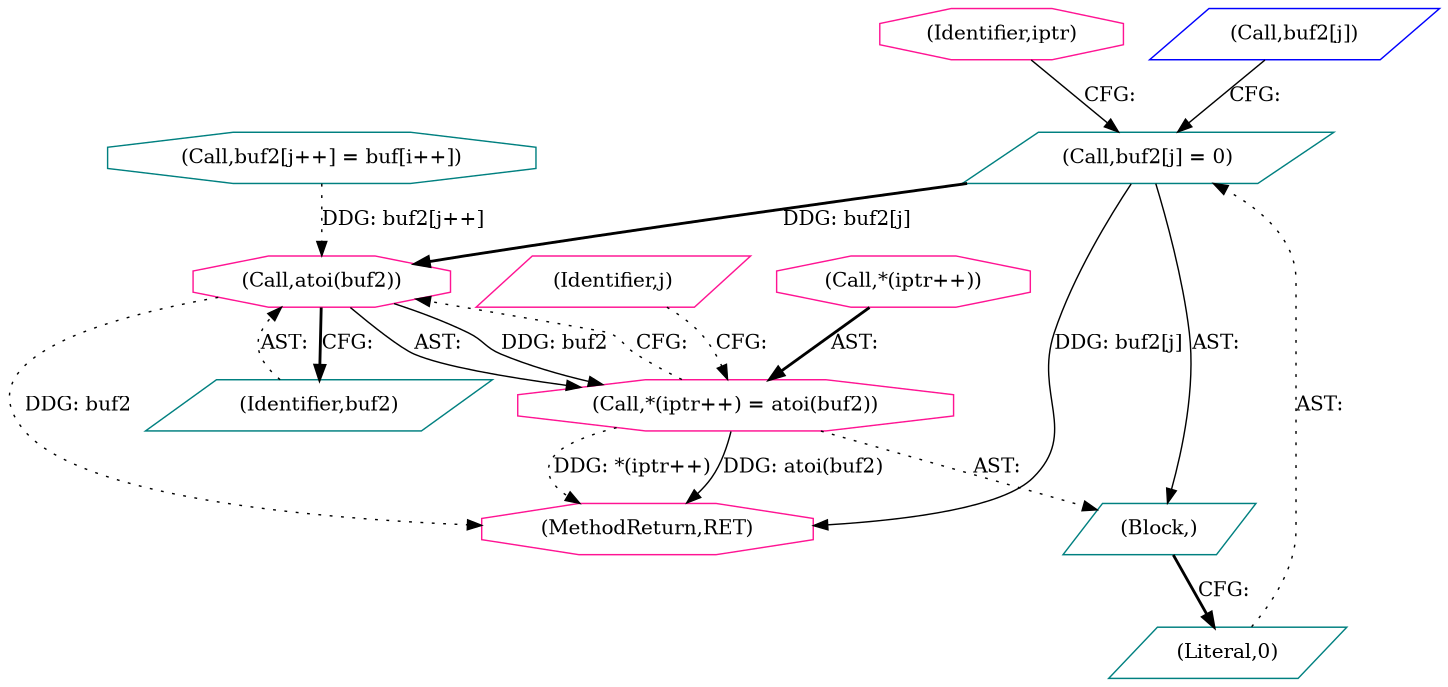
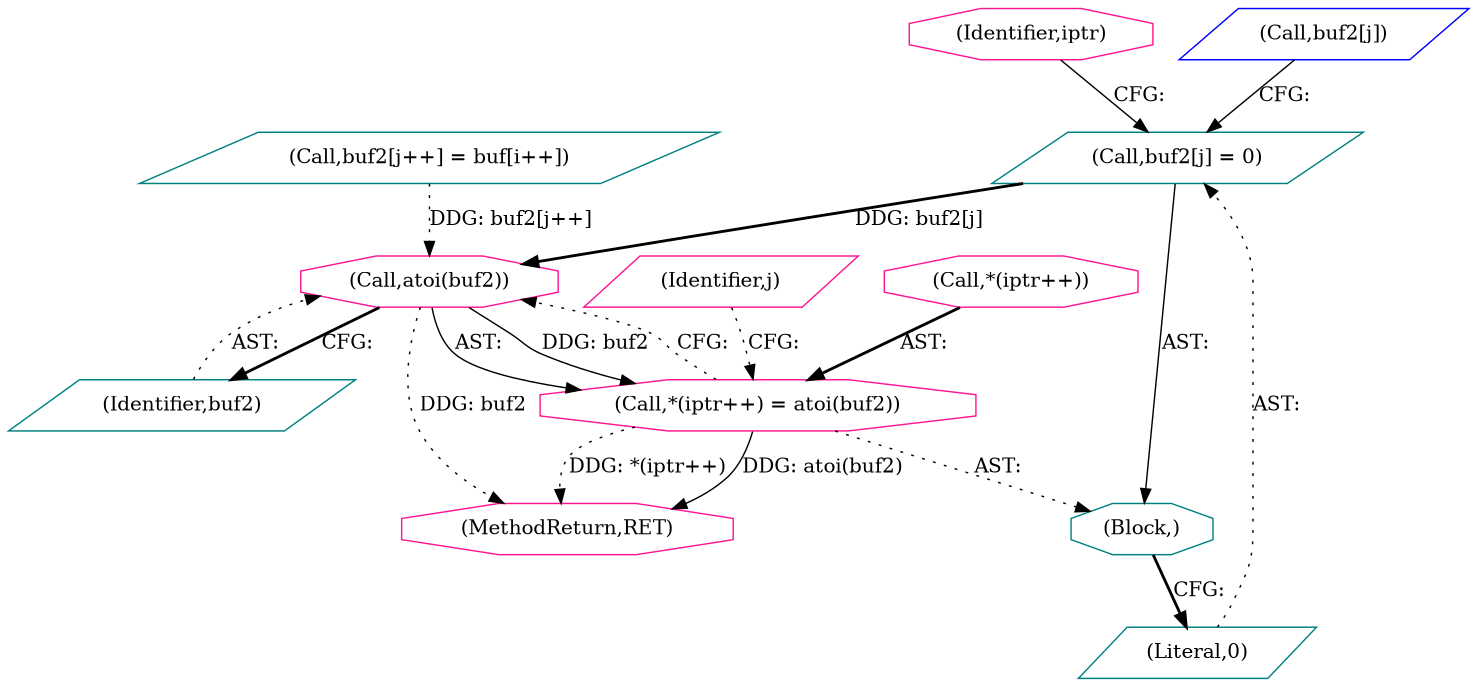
(322, 158) -> (429, 158)
(1054, 431) -> none
(1159, 529) -> (1142, 529)
